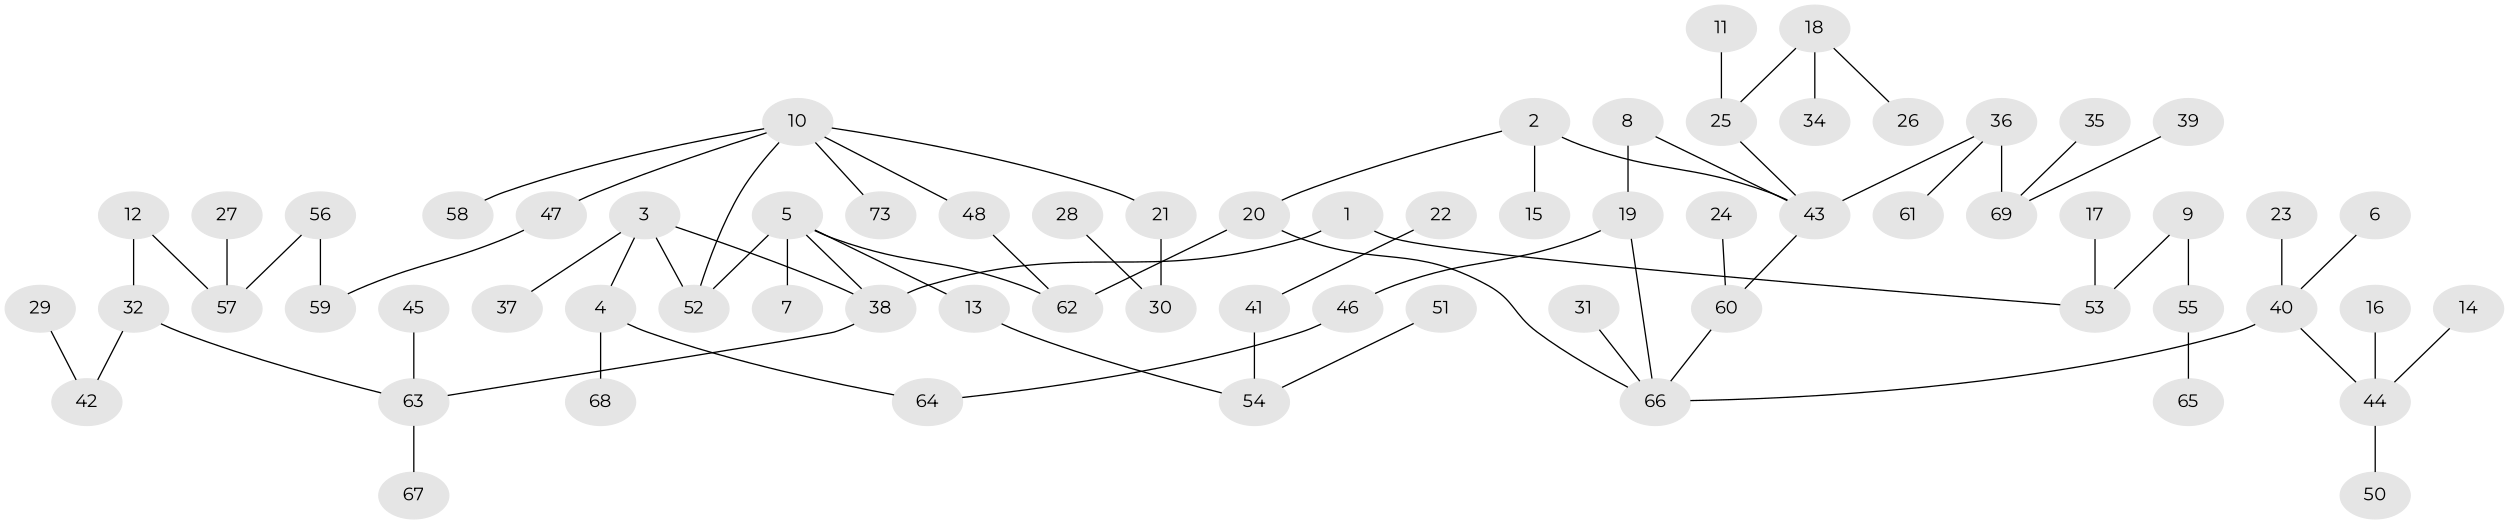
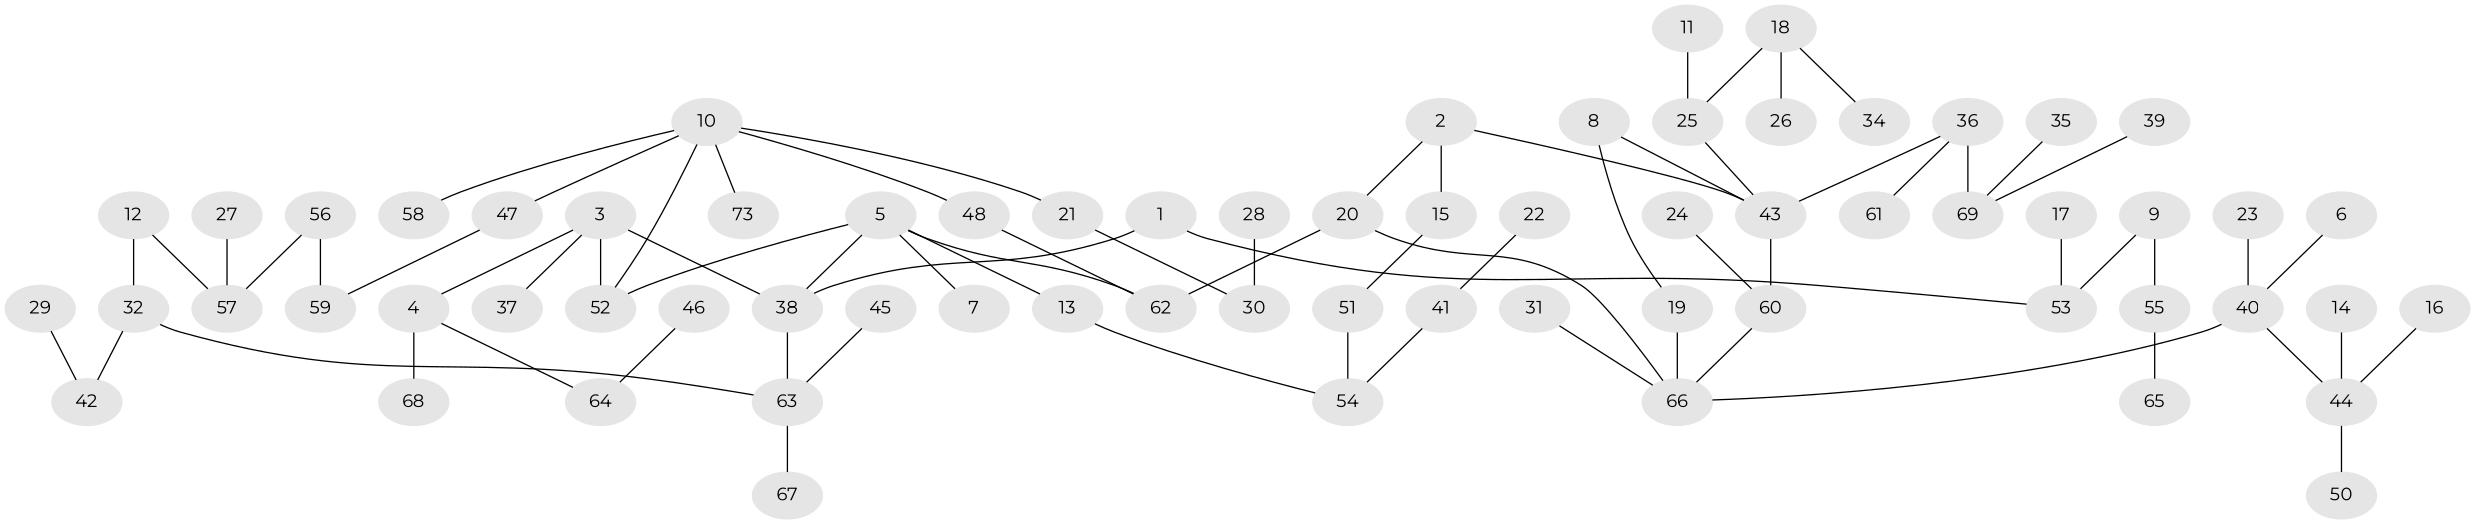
none -> (1395, 262)
(1488, 262) -> none
